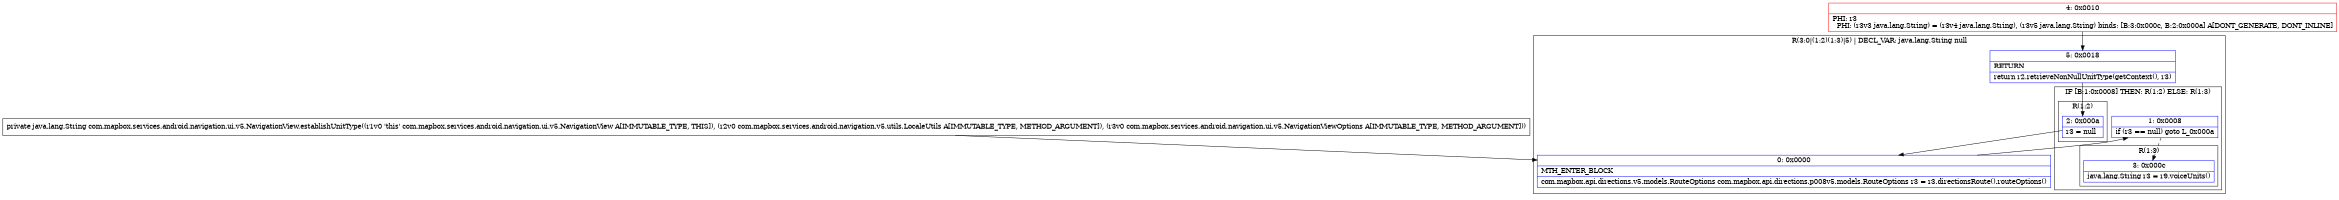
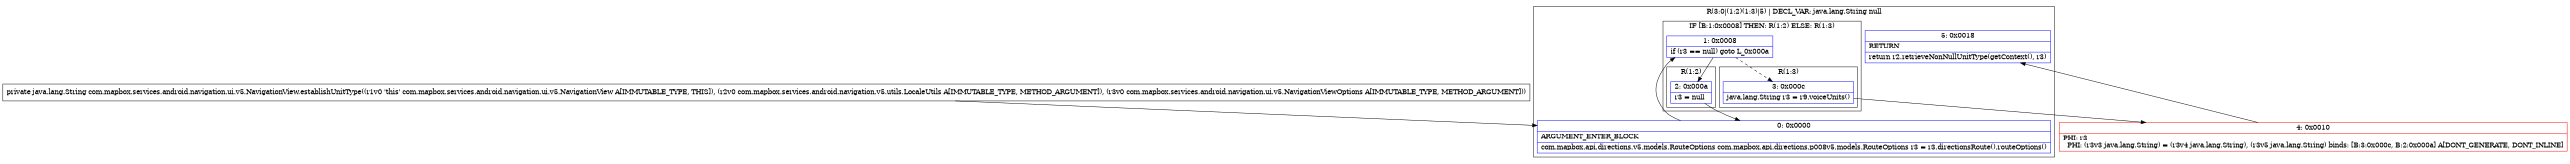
(2083, 97) -> (1705, 70)
none -> (1997, 110)
(1577, 171) -> (1590, 137)
